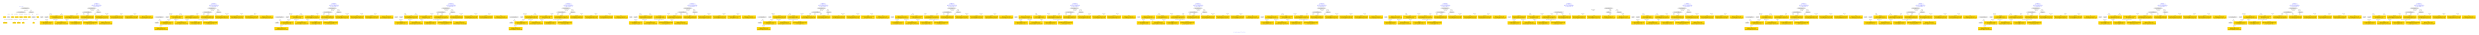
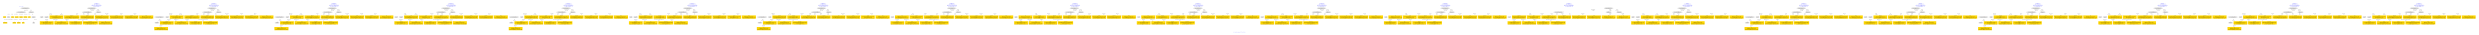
(38, 17) -> none
(34, 23) -> (34, 23)
